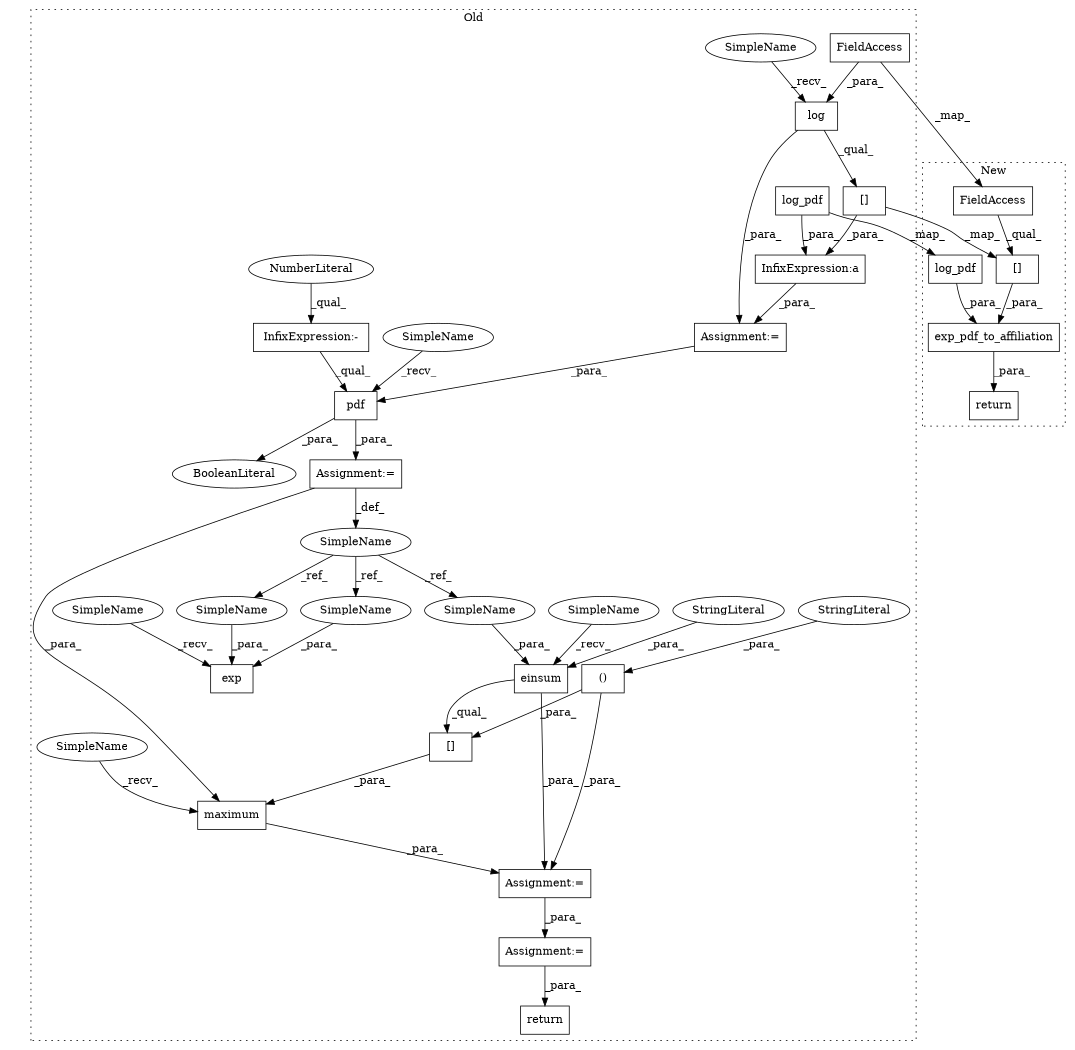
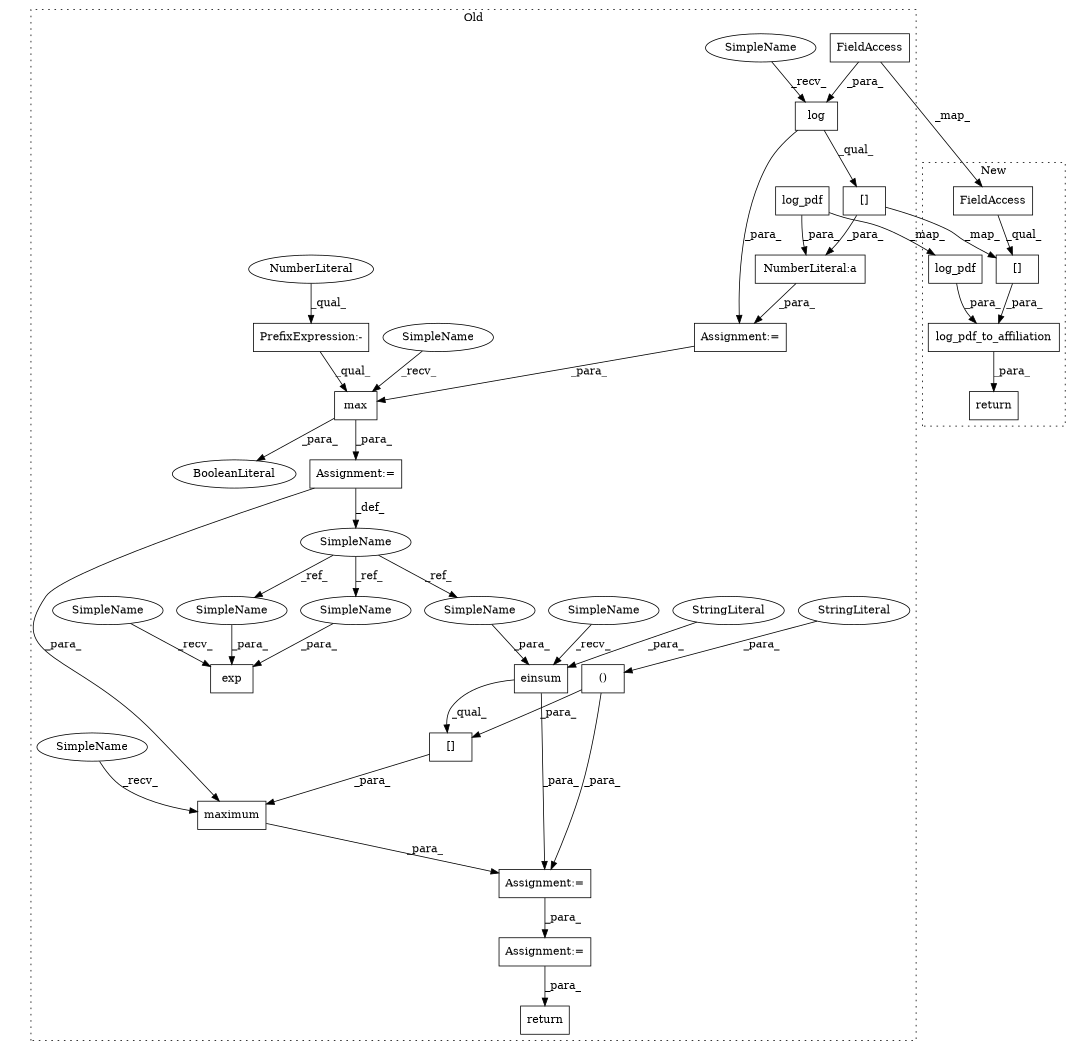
(810, 269) -> (810, 269)
(311, 337) -> (311, 337)
(994, 337) -> (994, 337)
(356, 406) -> (356, 406)
